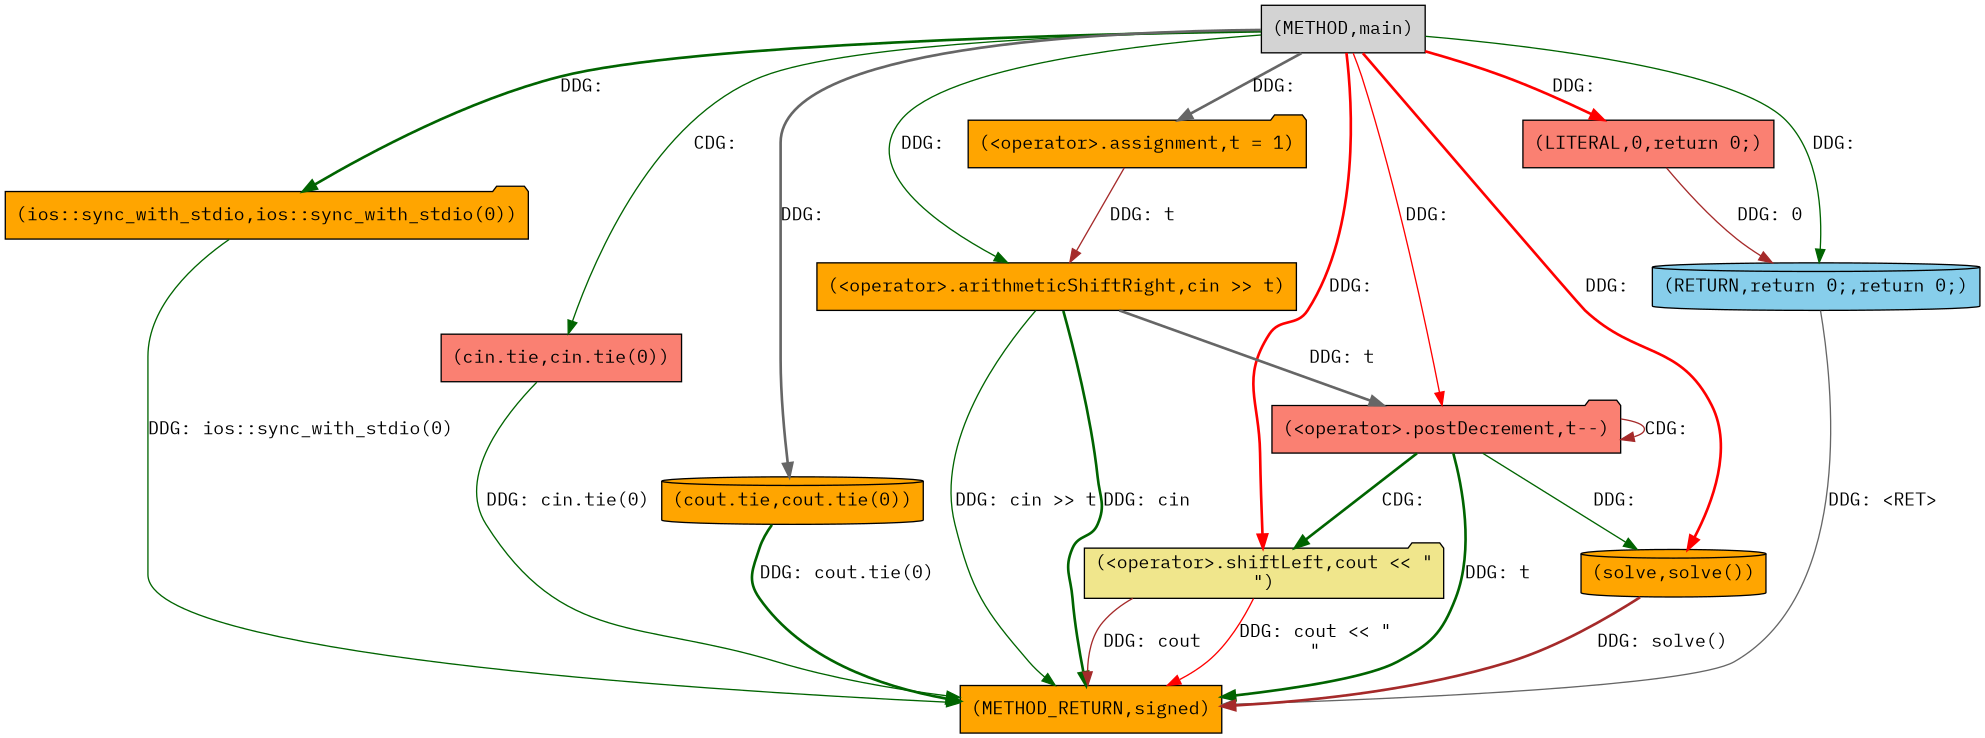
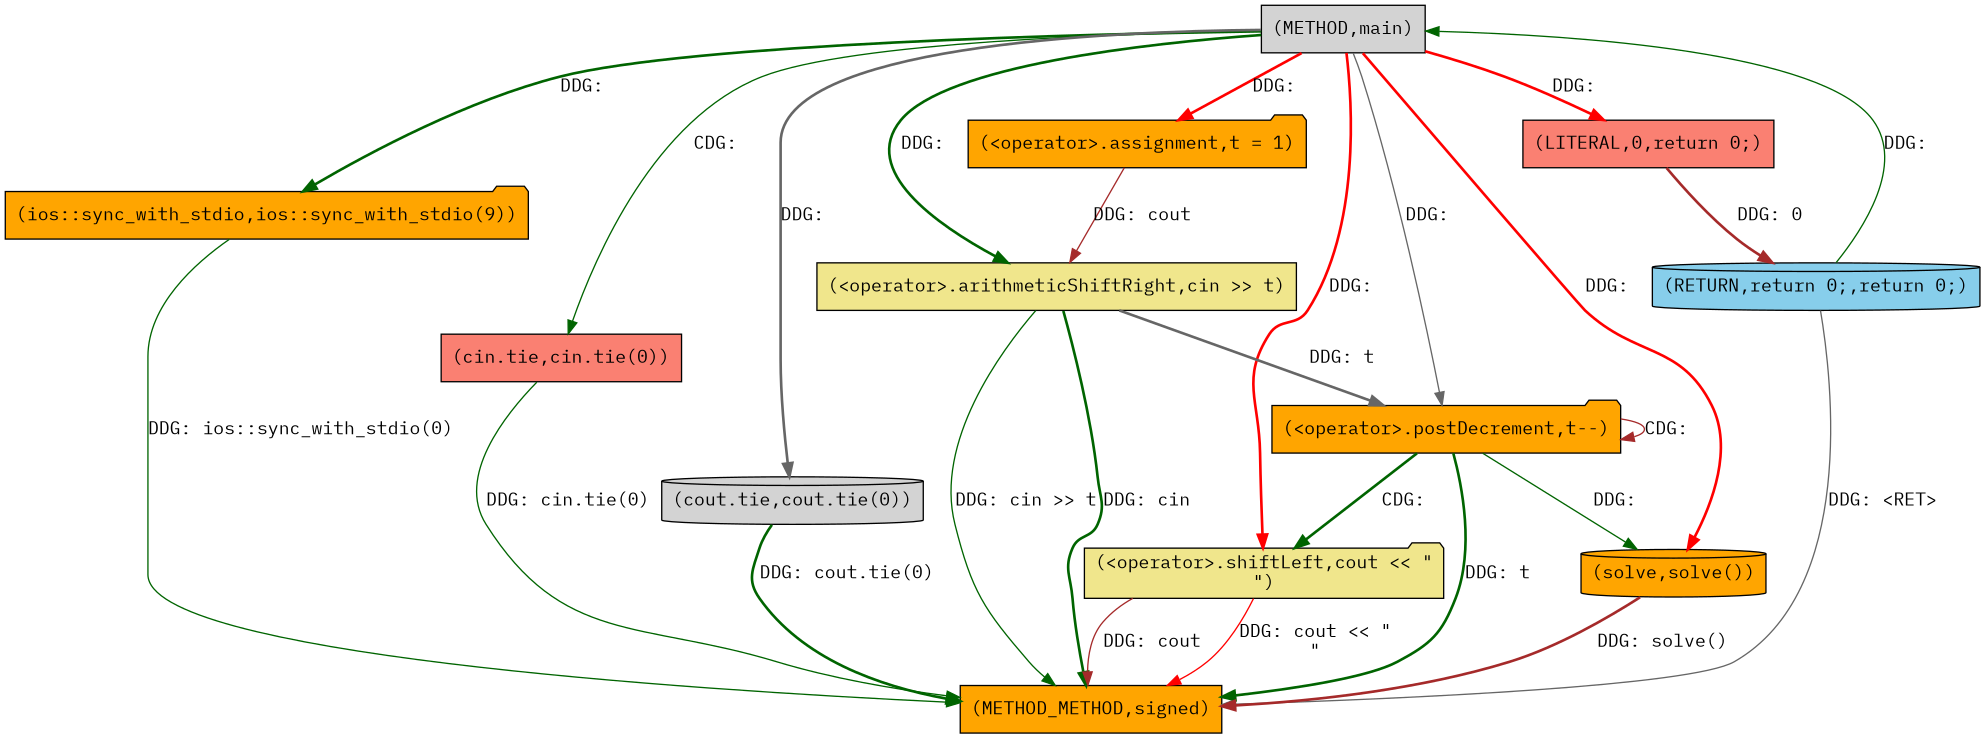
(1678, 74) -> (1741, 61)
(983, 78) -> (983, 78)
(1246, 83) -> (1246, 83)
(267, 215) -> (267, 215)
(1143, 215) -> (1143, 215)
(1710, 216) -> (1710, 216)
(1402, 221) -> (1402, 221)
(1057, 287) -> (1057, 287)
(1446, 429) -> (1446, 429)
(792, 501) -> (792, 501)
(1091, 709) -> (1091, 709)
